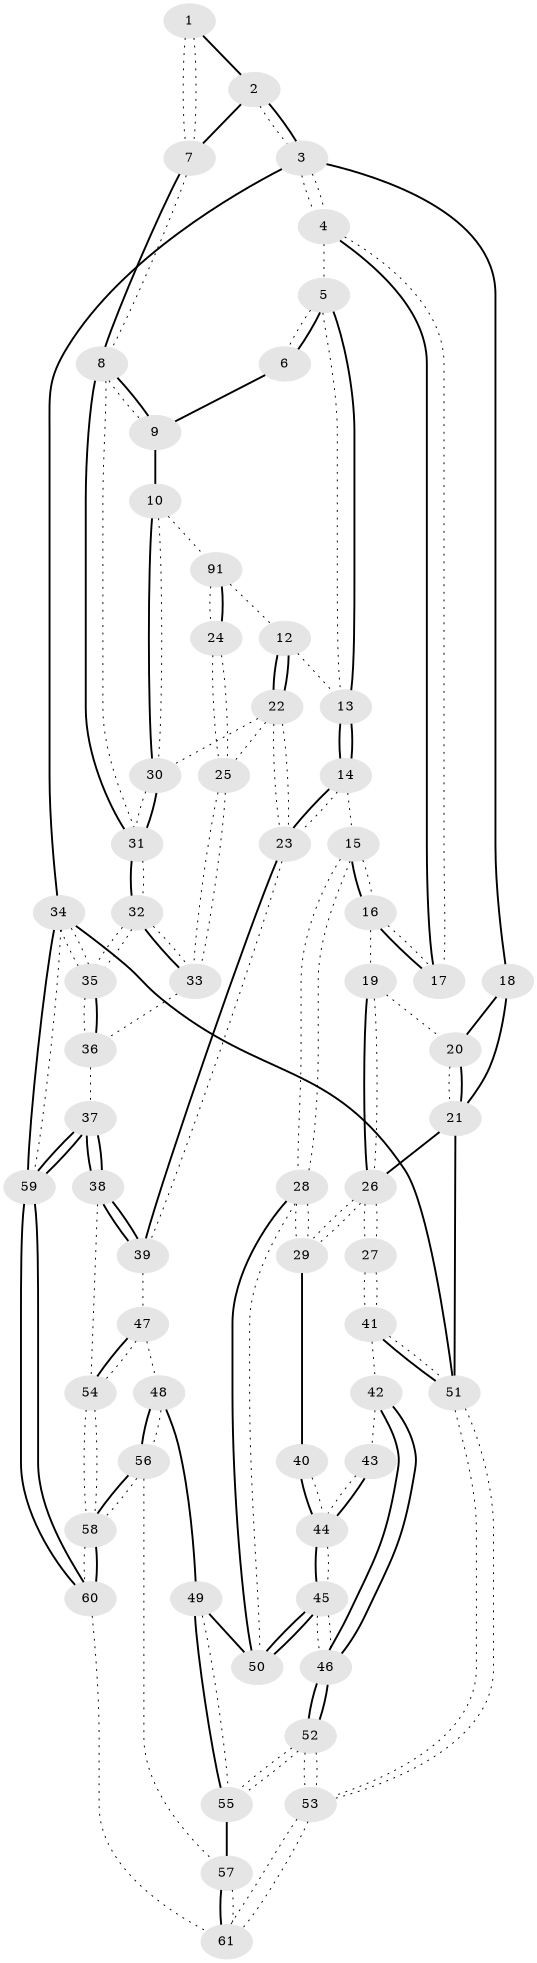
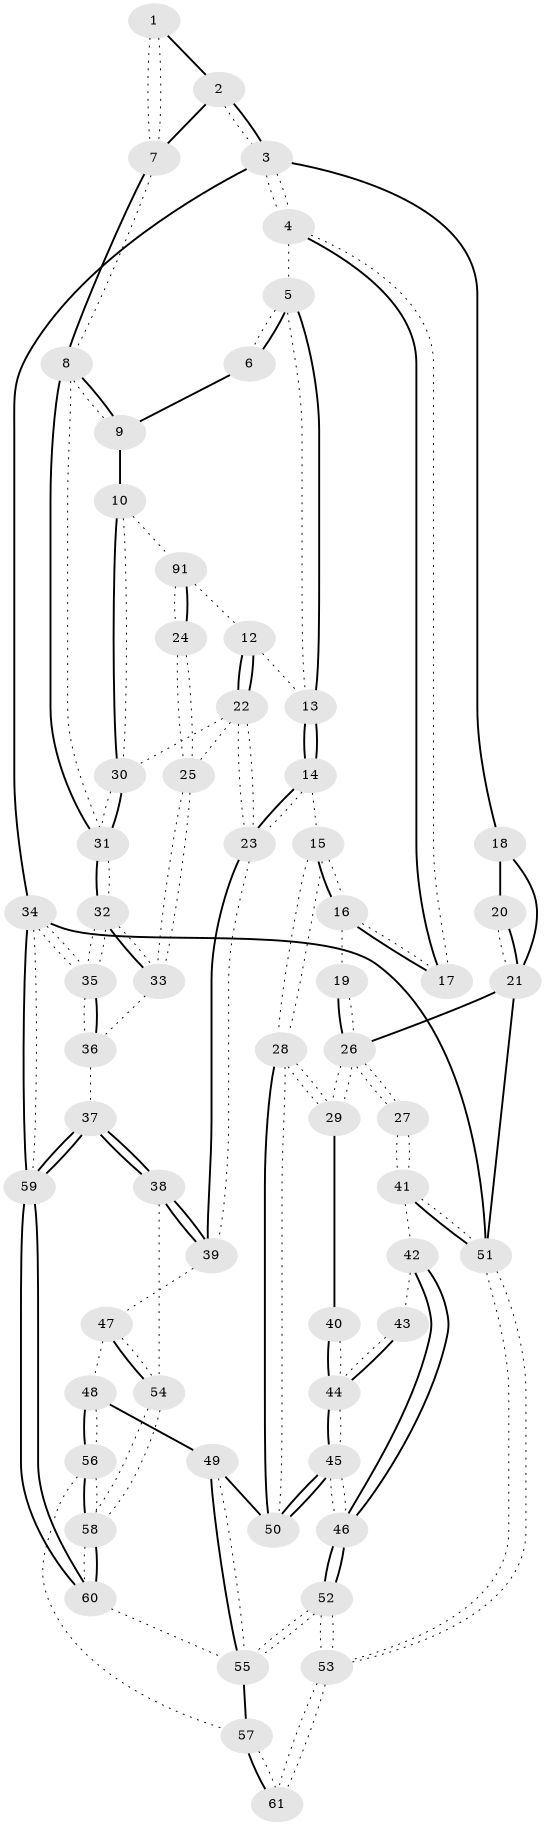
(413, 1016) -> none
(99, 1797) -> (167, 1633)
